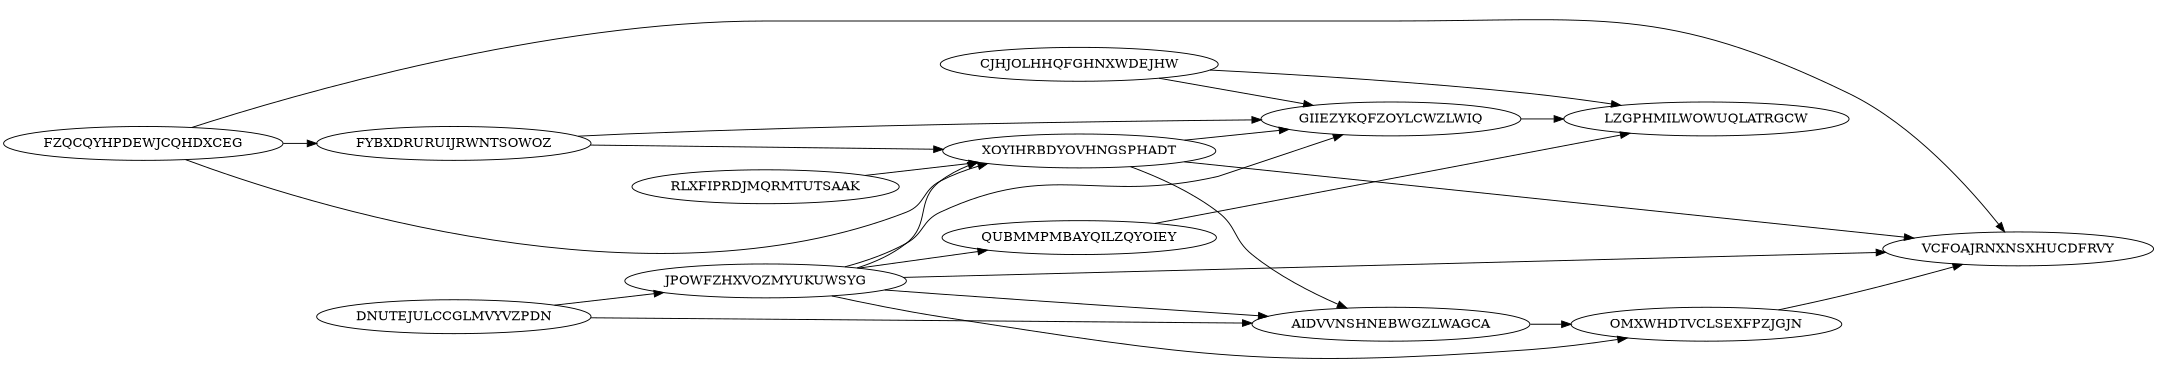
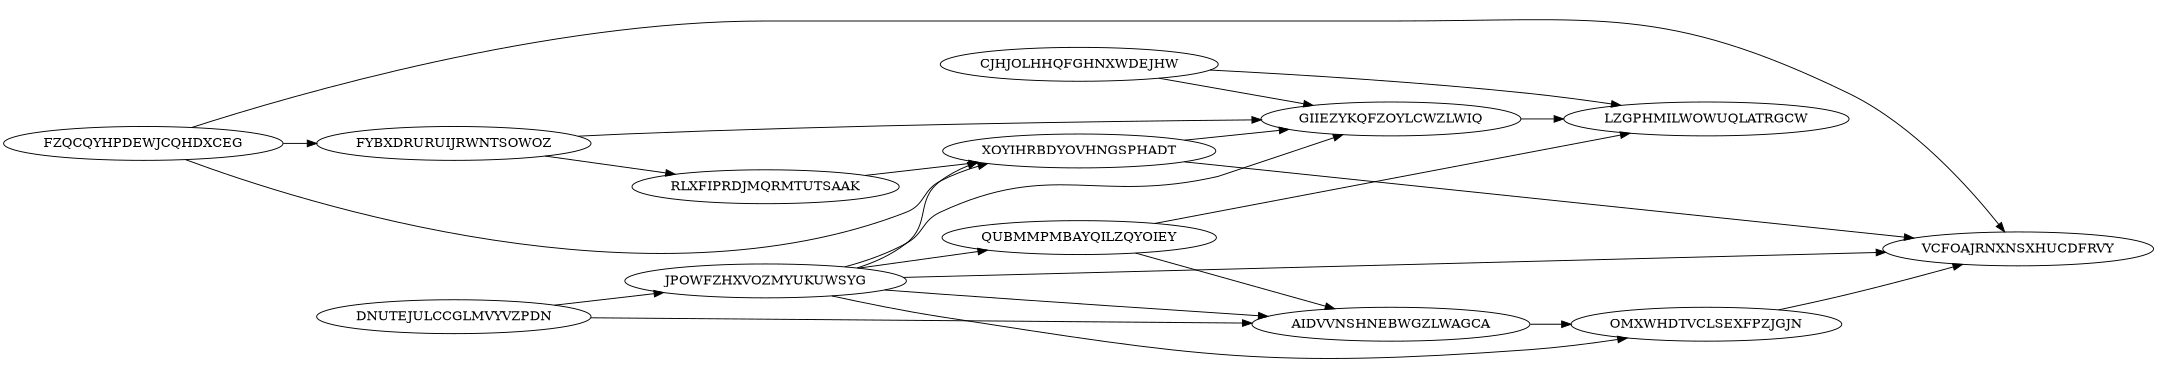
(762, 147) -> (605, 164)
(1235, 233) -> (1230, 280)
